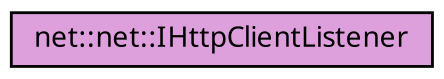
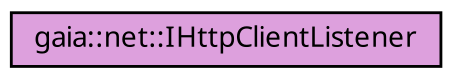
(222, 40) -> (226, 40)
